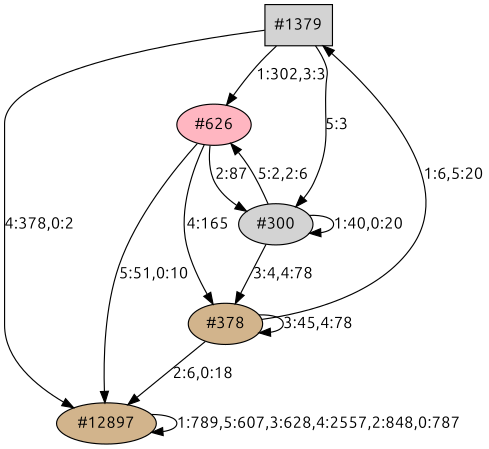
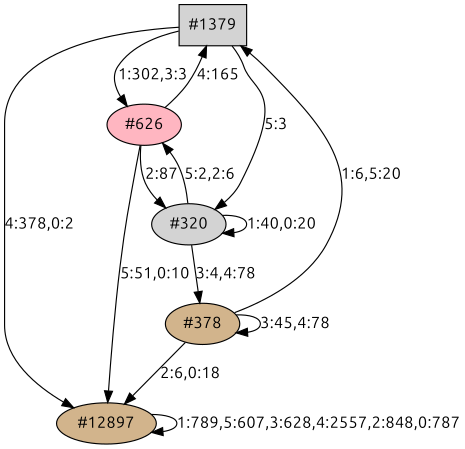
(184, 220) -> (187, 85)
(276, 224) -> (189, 224)
